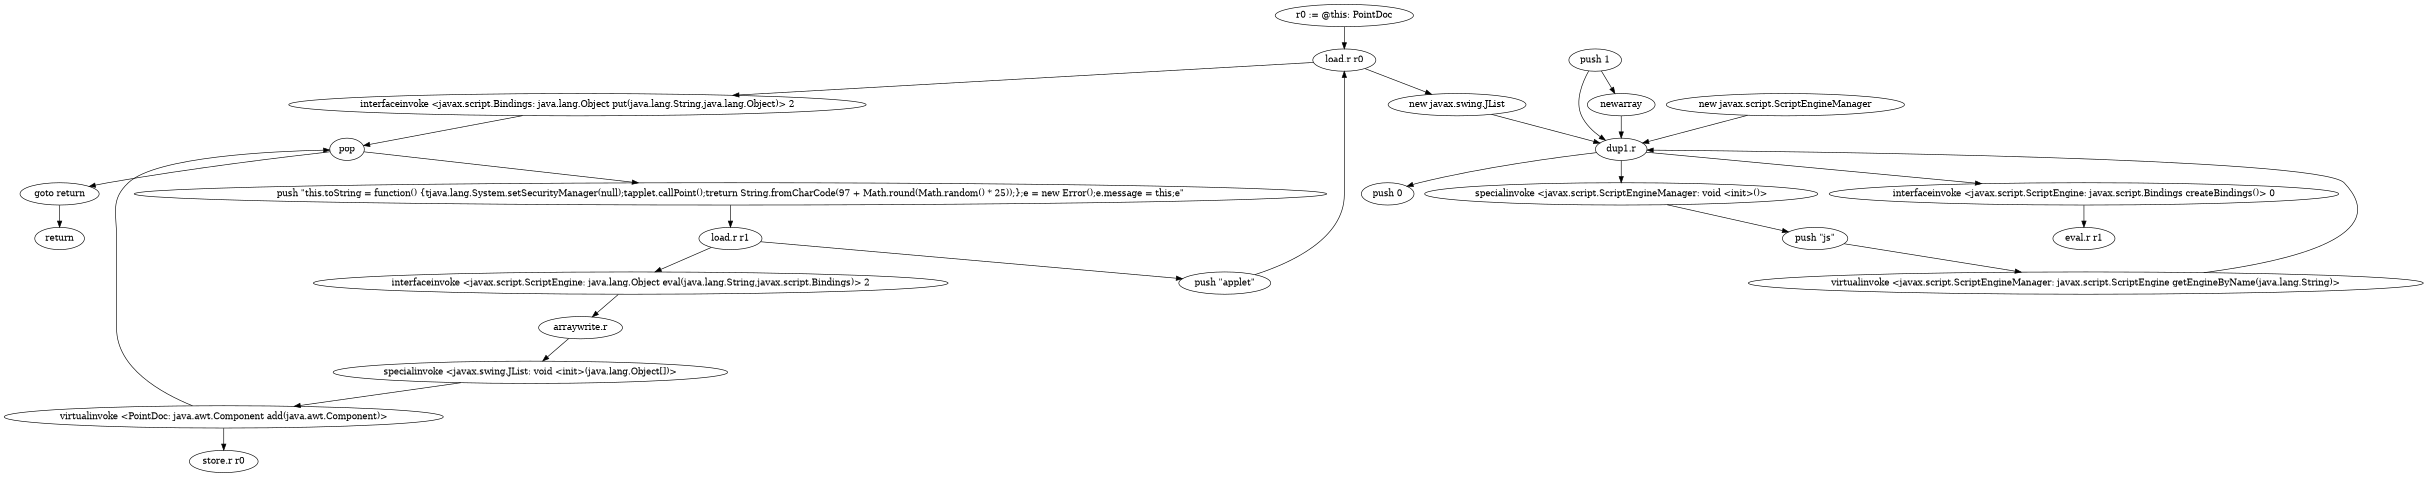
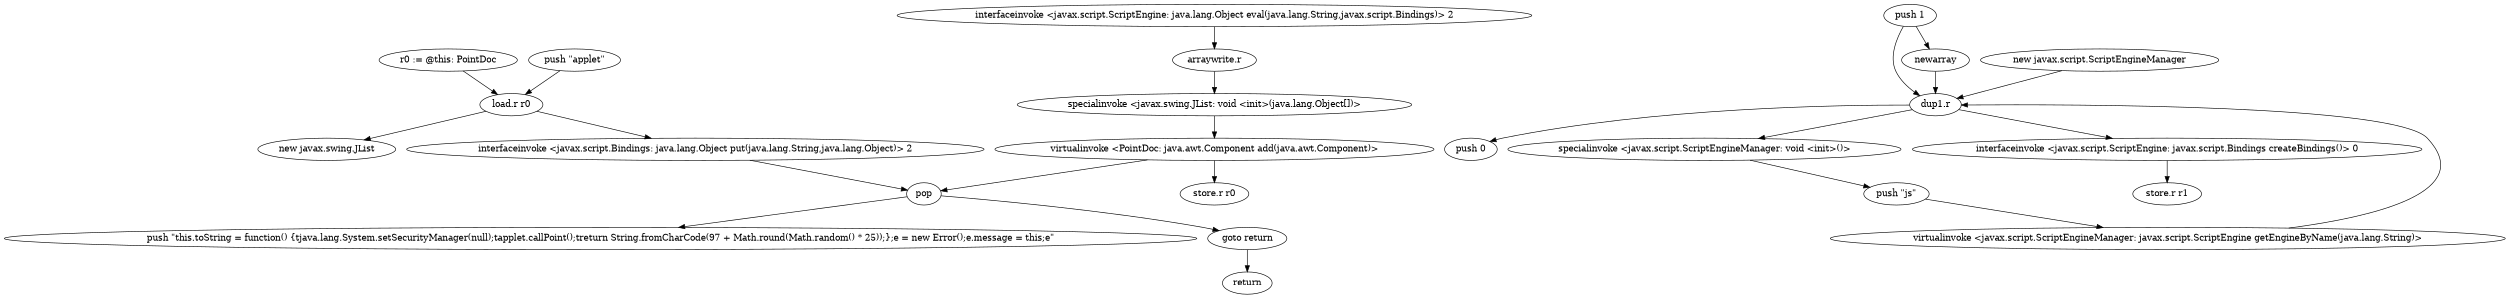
(1543, 128) -> none
(730, 238) -> none
(2084, 238) -> (2167, 194)
